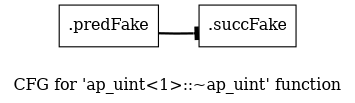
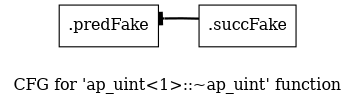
(176, 34) -> (182, 18)
